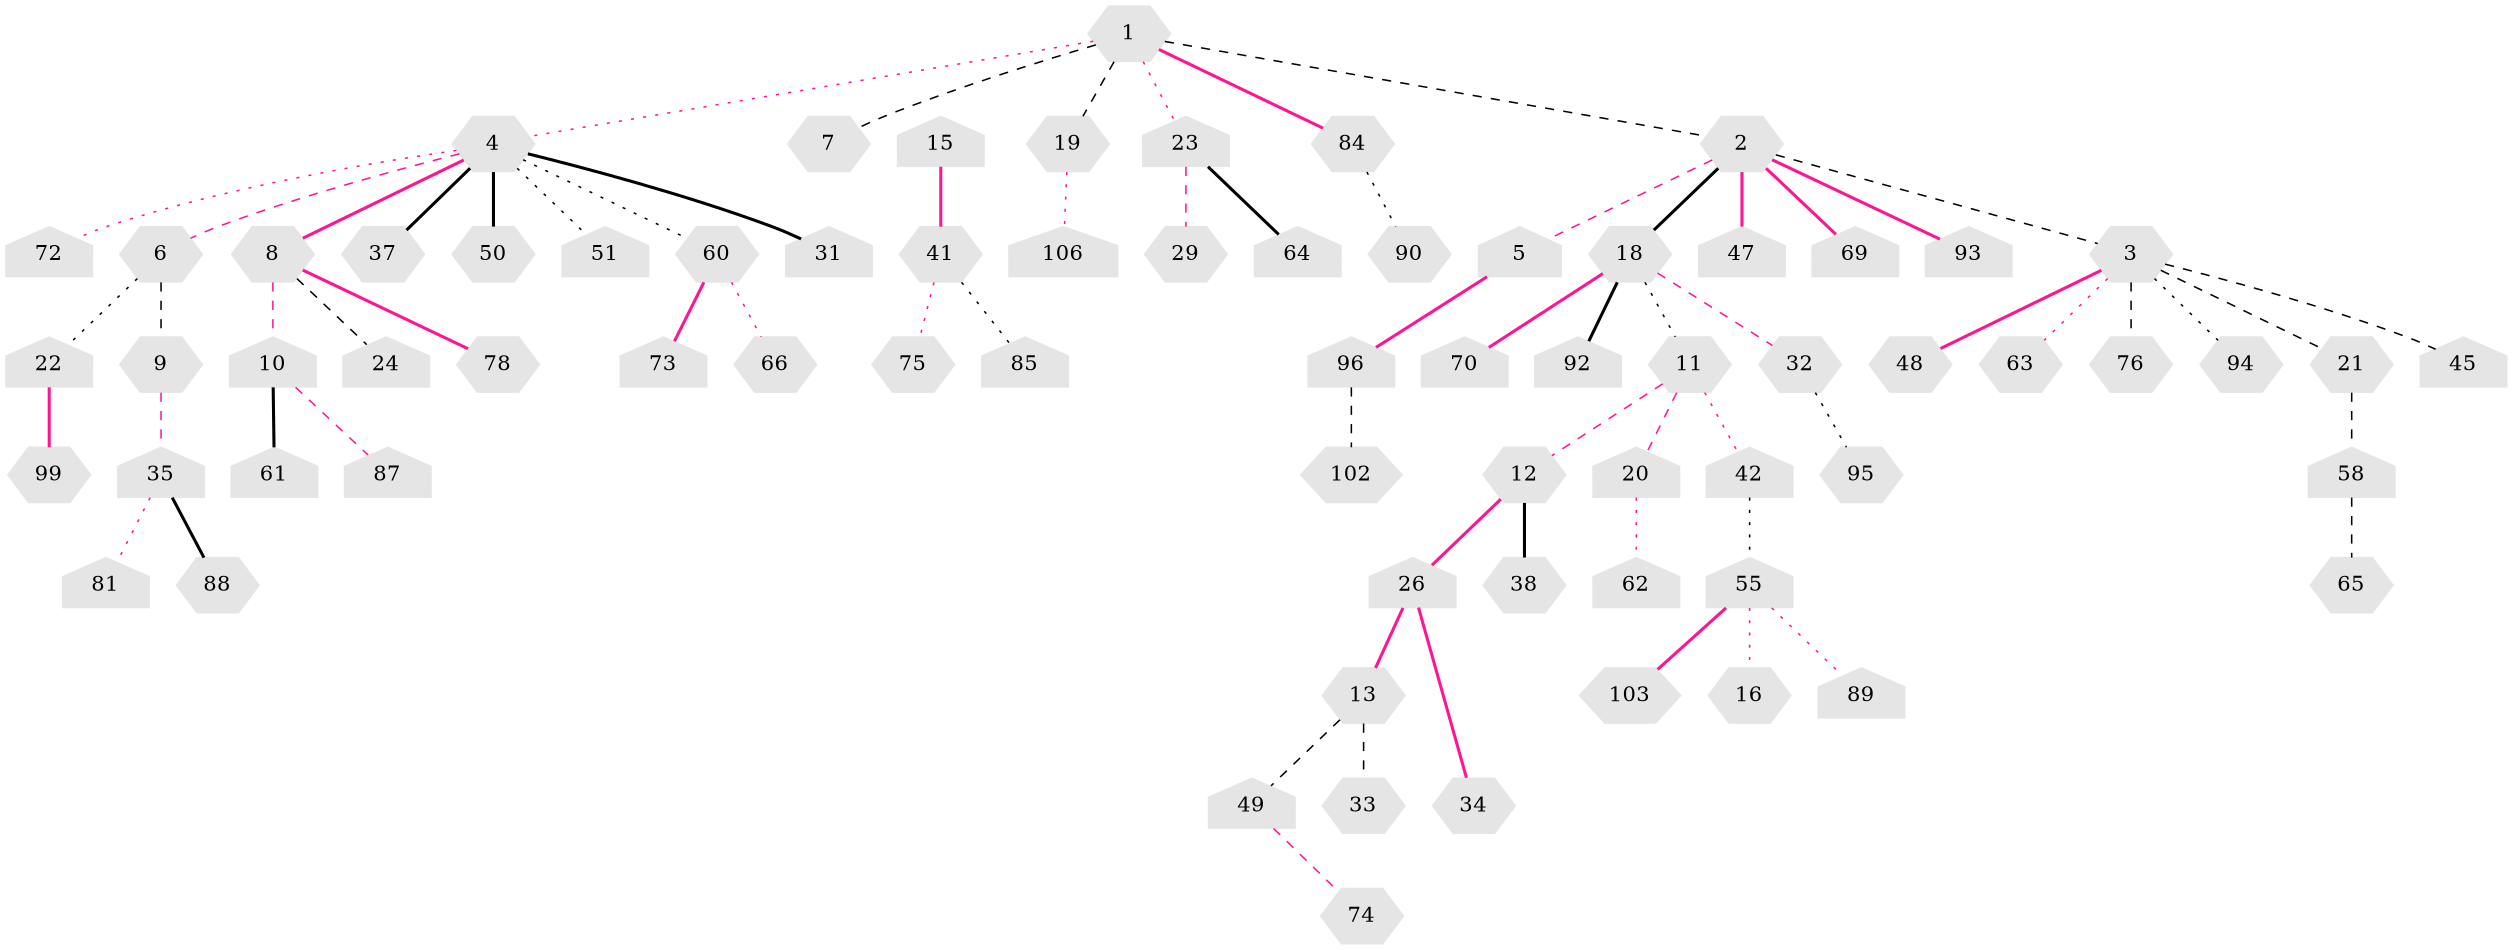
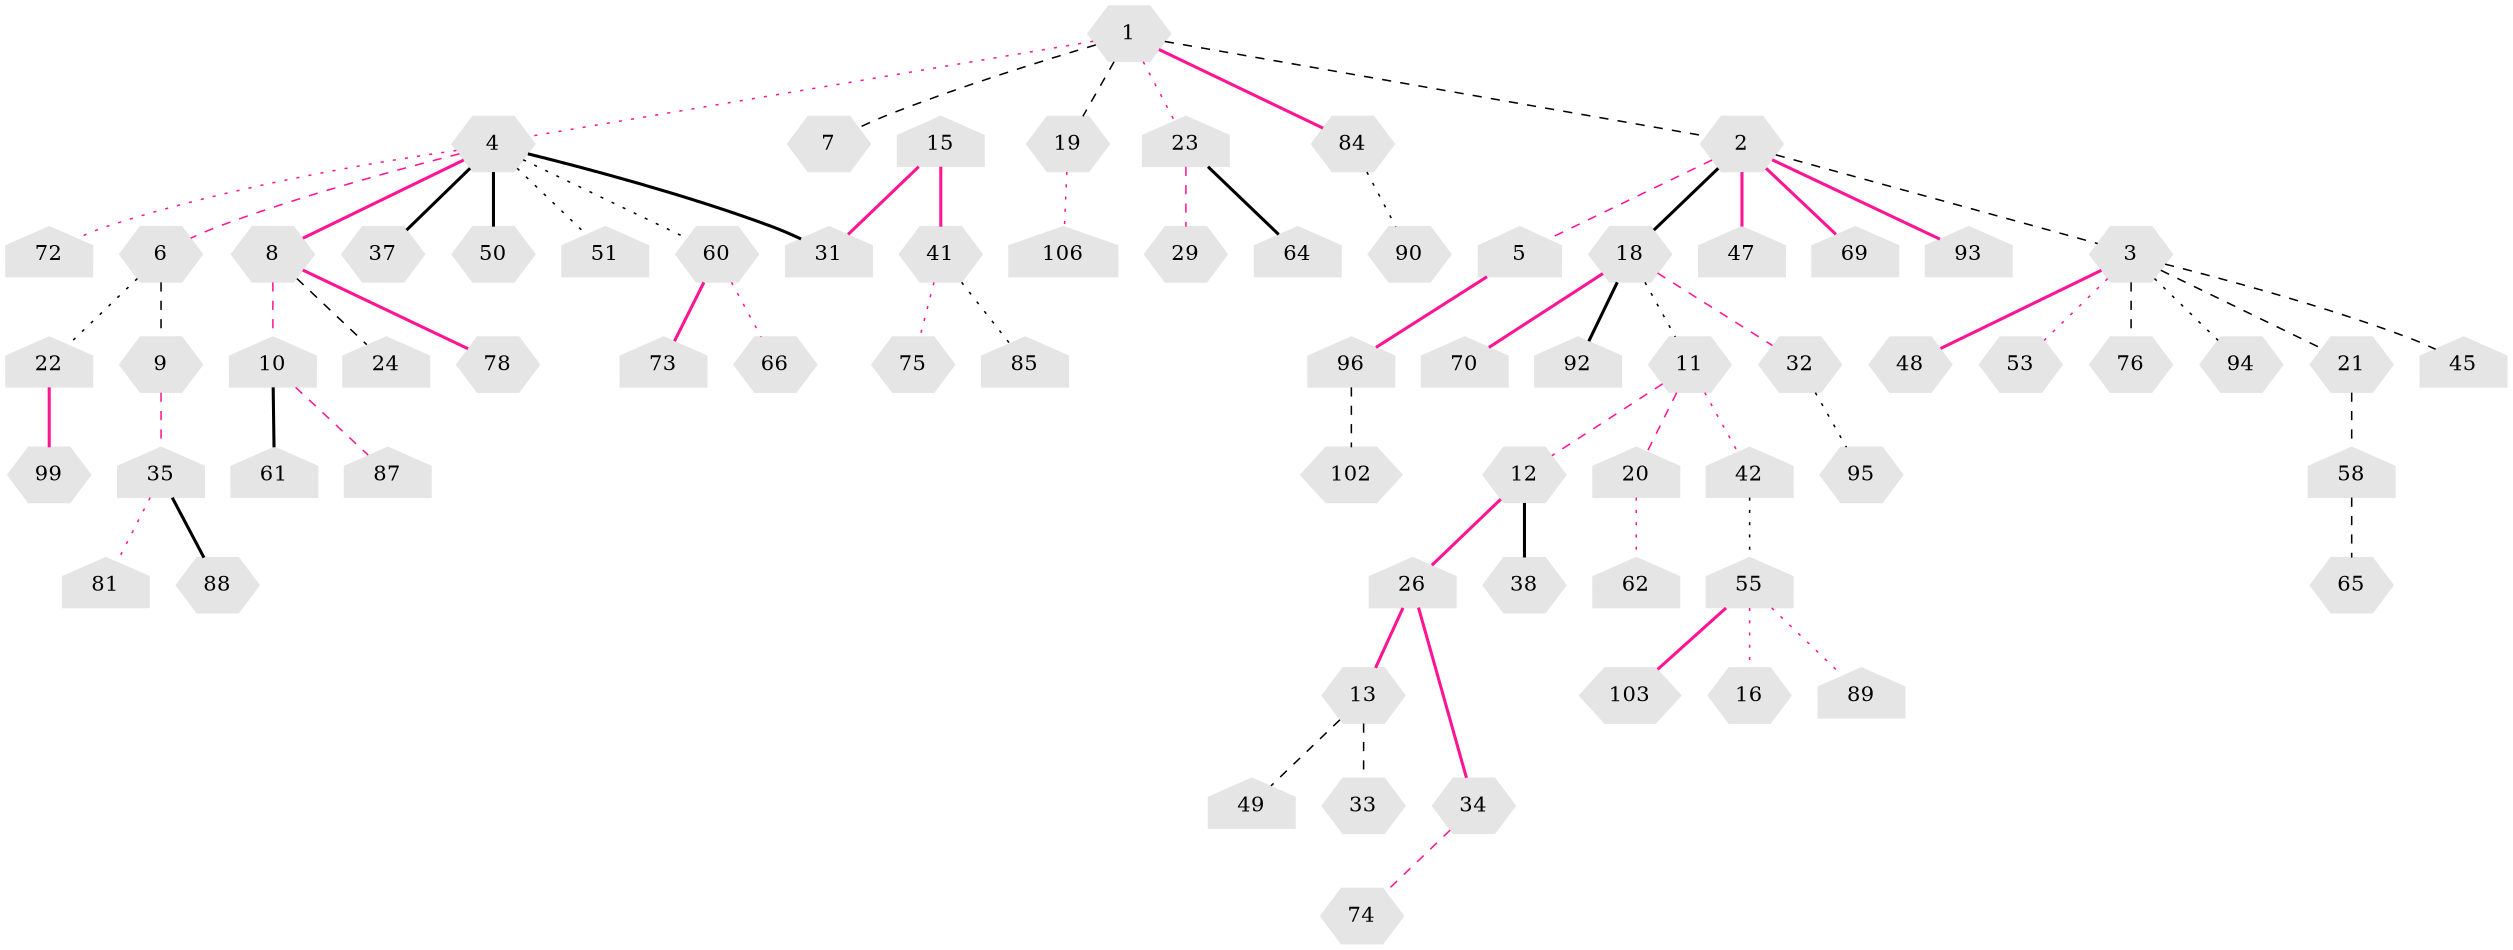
none -> (883, 201)
(2021, 365) -> (2021, 365)
(1306, 860) -> (1418, 861)
